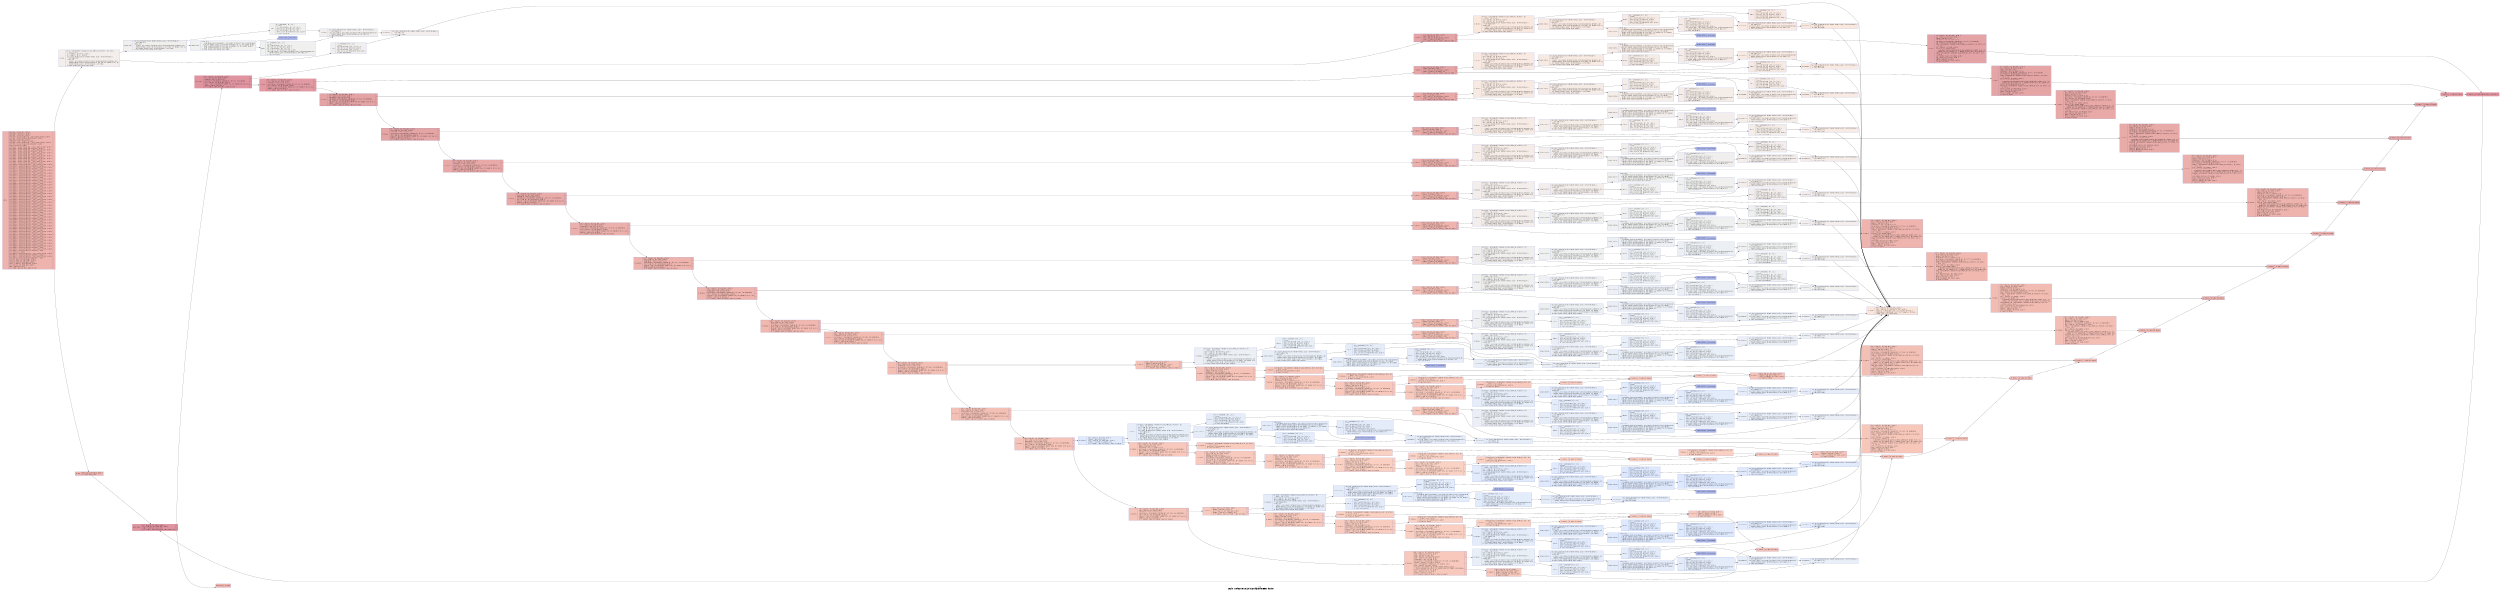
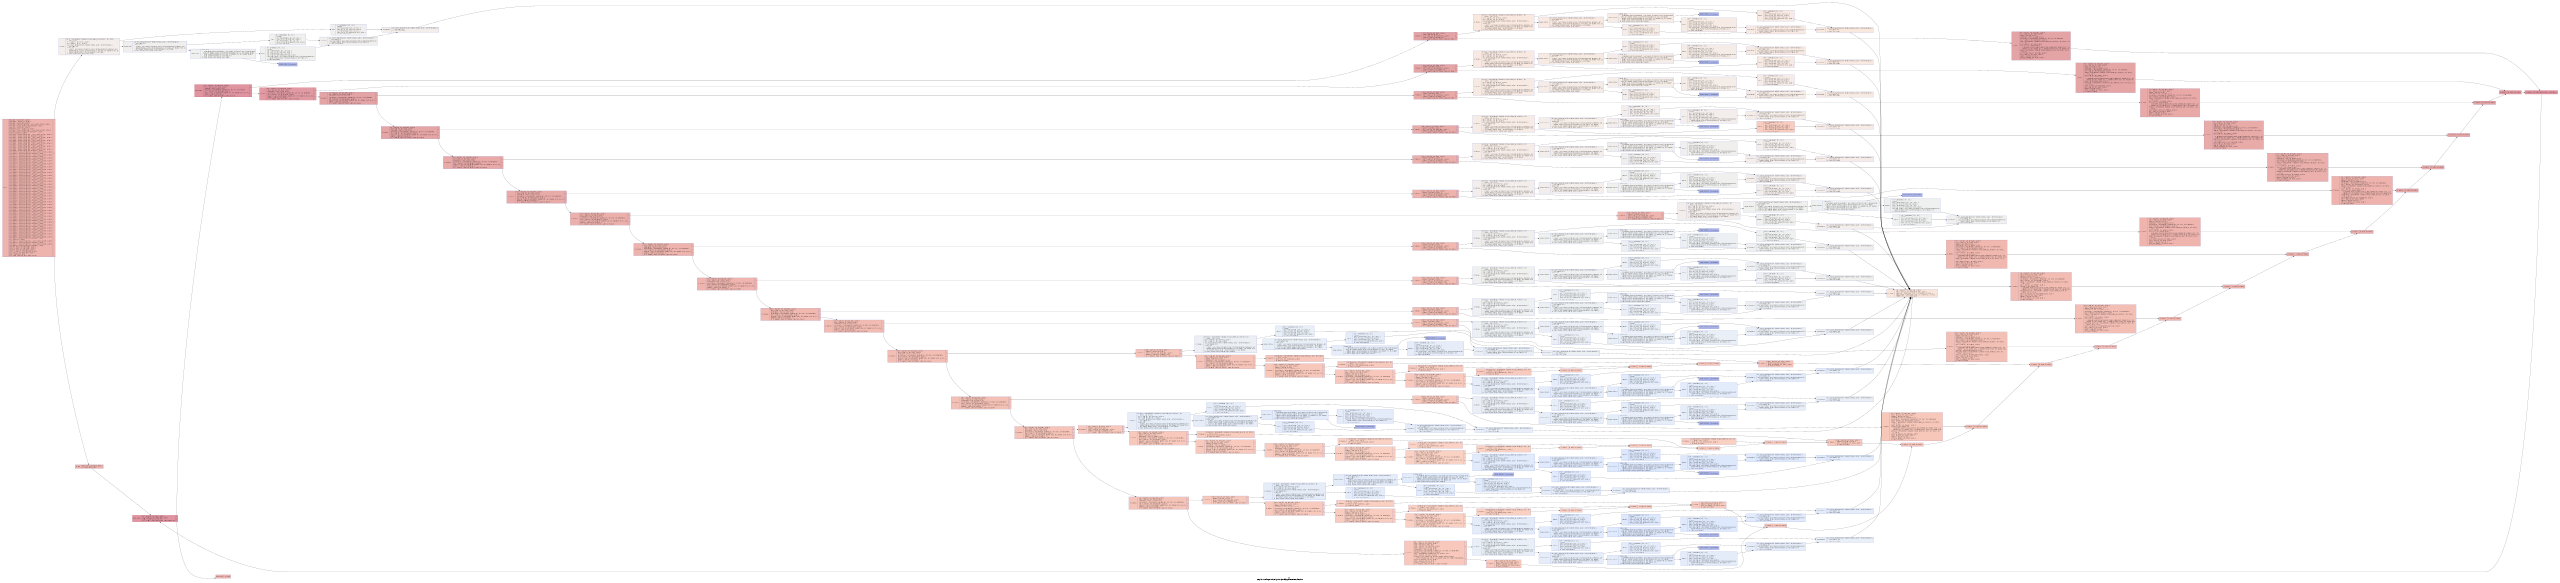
(1768, 130) -> (1776, 127)
(1799, 223) -> (1916, 228)
(1101, 441) -> (1101, 430)
